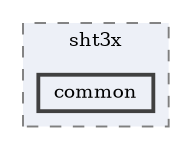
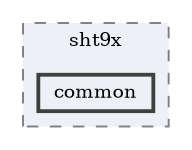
(96, 41) -> (96, 41)
